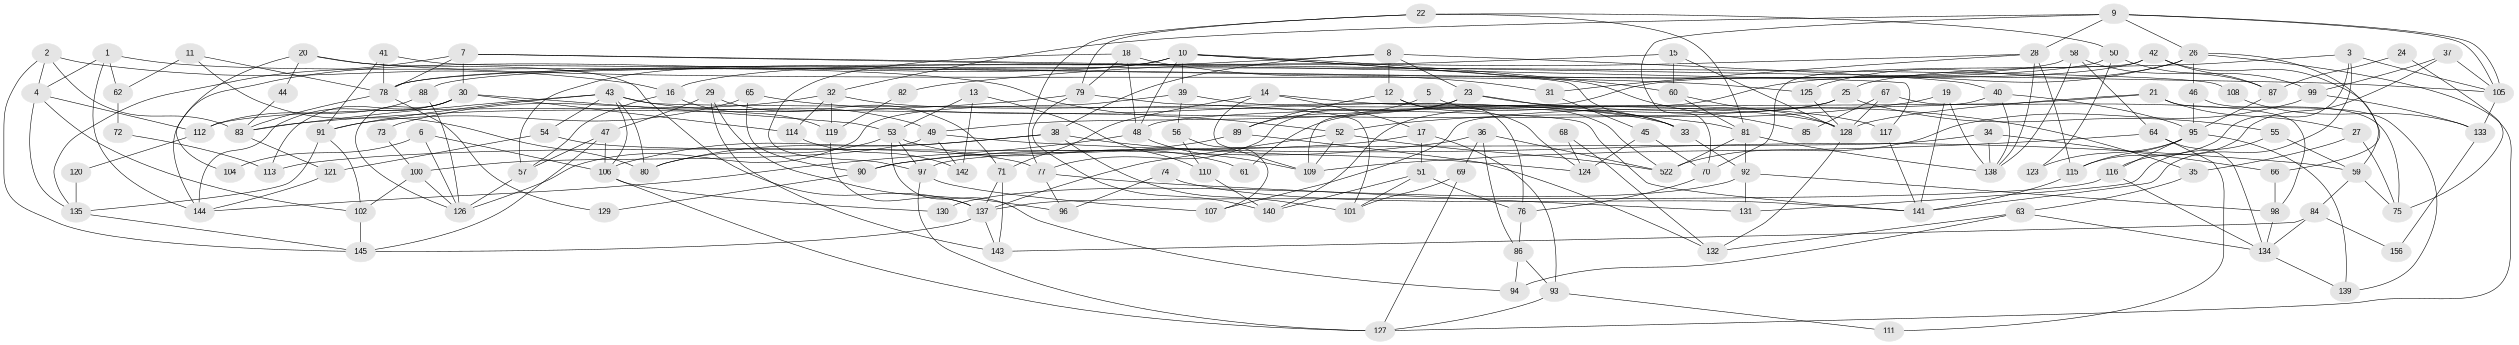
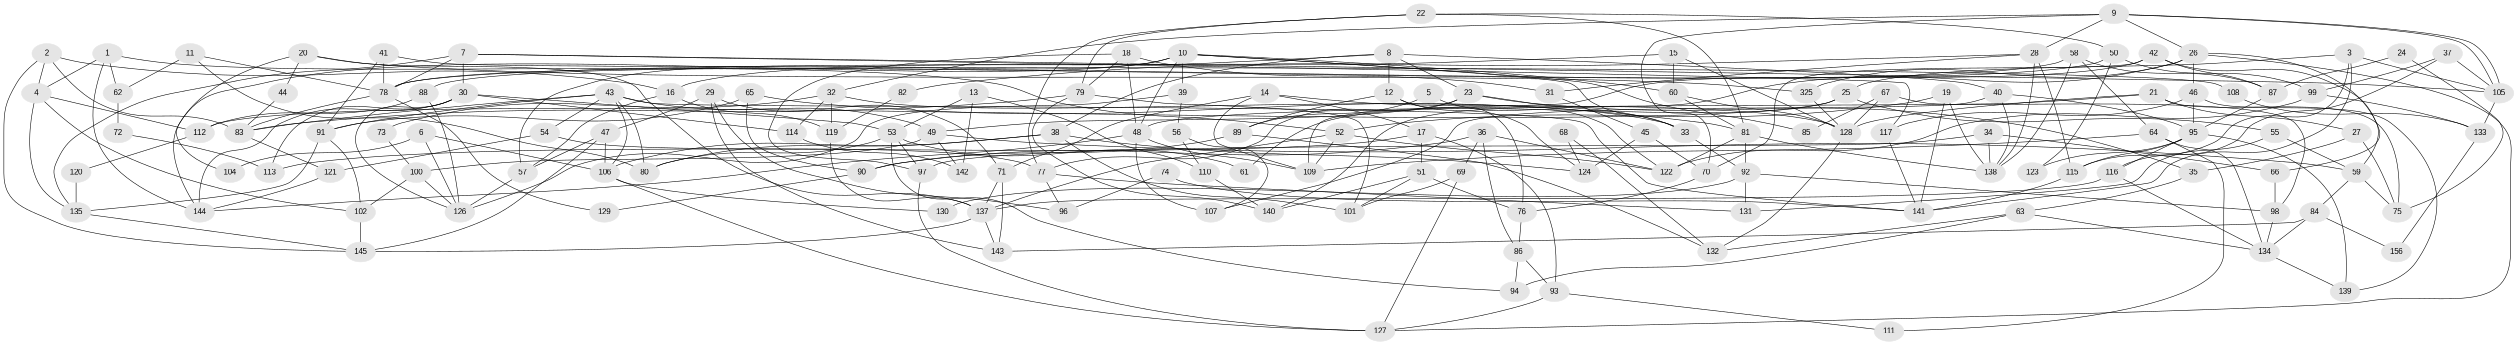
(1806, 93) -> (1806, 93)
(1536, 106) -> (2011, 113)
(1666, 173) -> (1666, 173)
(1051, 199) -> (1142, 177)
